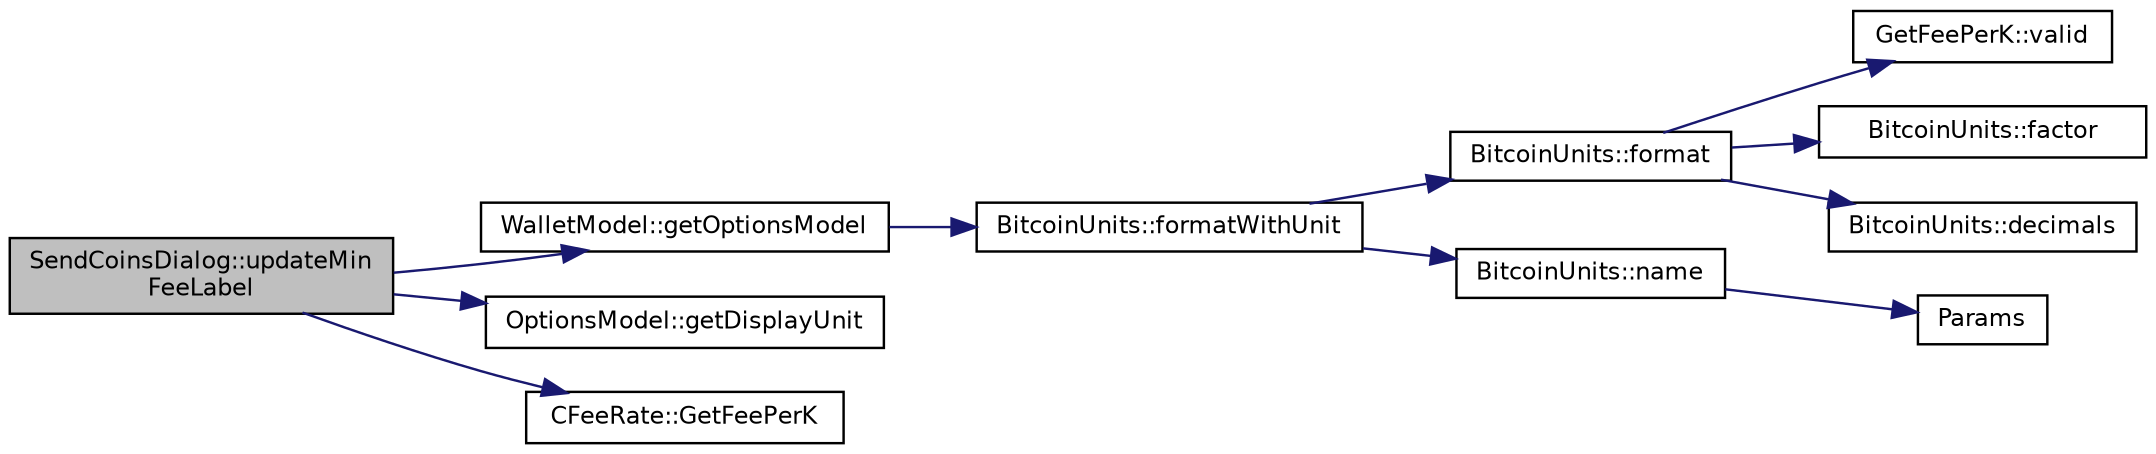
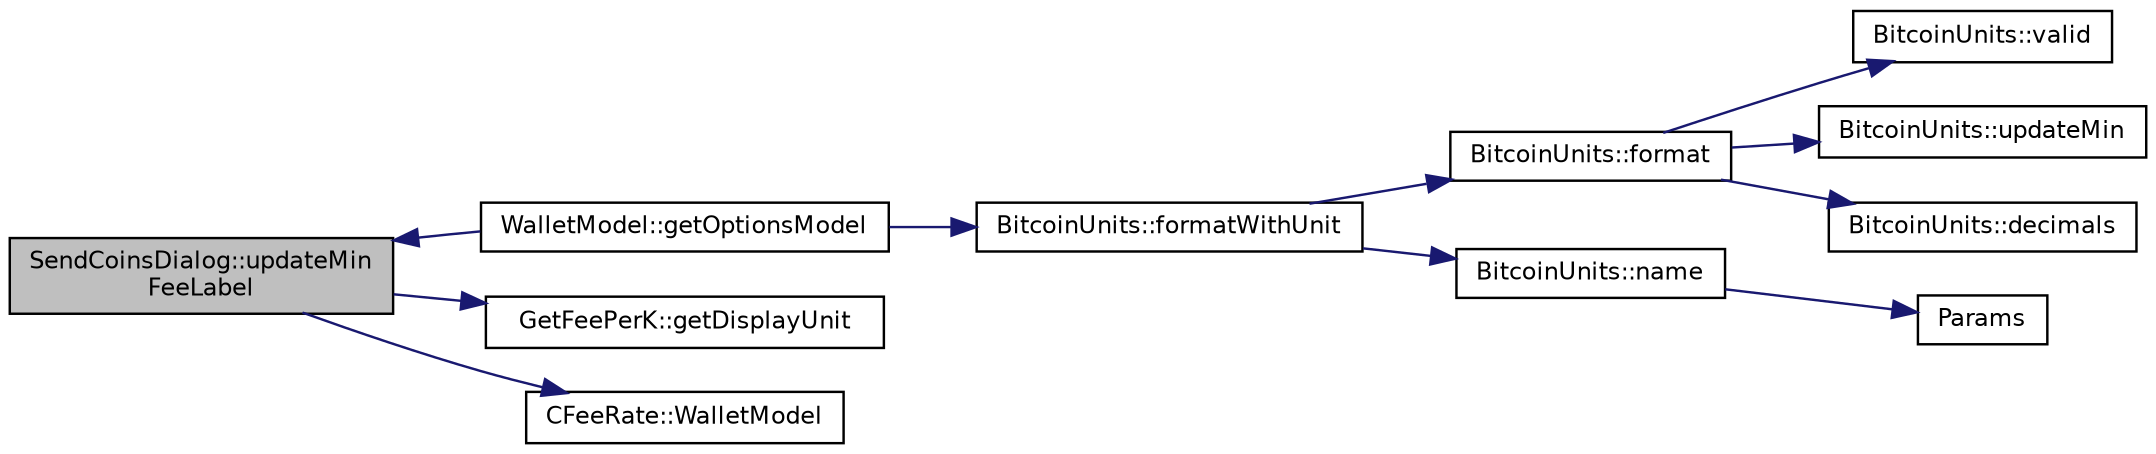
(1983, 37) -> (1983, 37)
(1983, 132) -> (1983, 132)
(478, 264) -> (449, 234)
(685, 322) -> (685, 322)
(685, 418) -> (685, 418)
